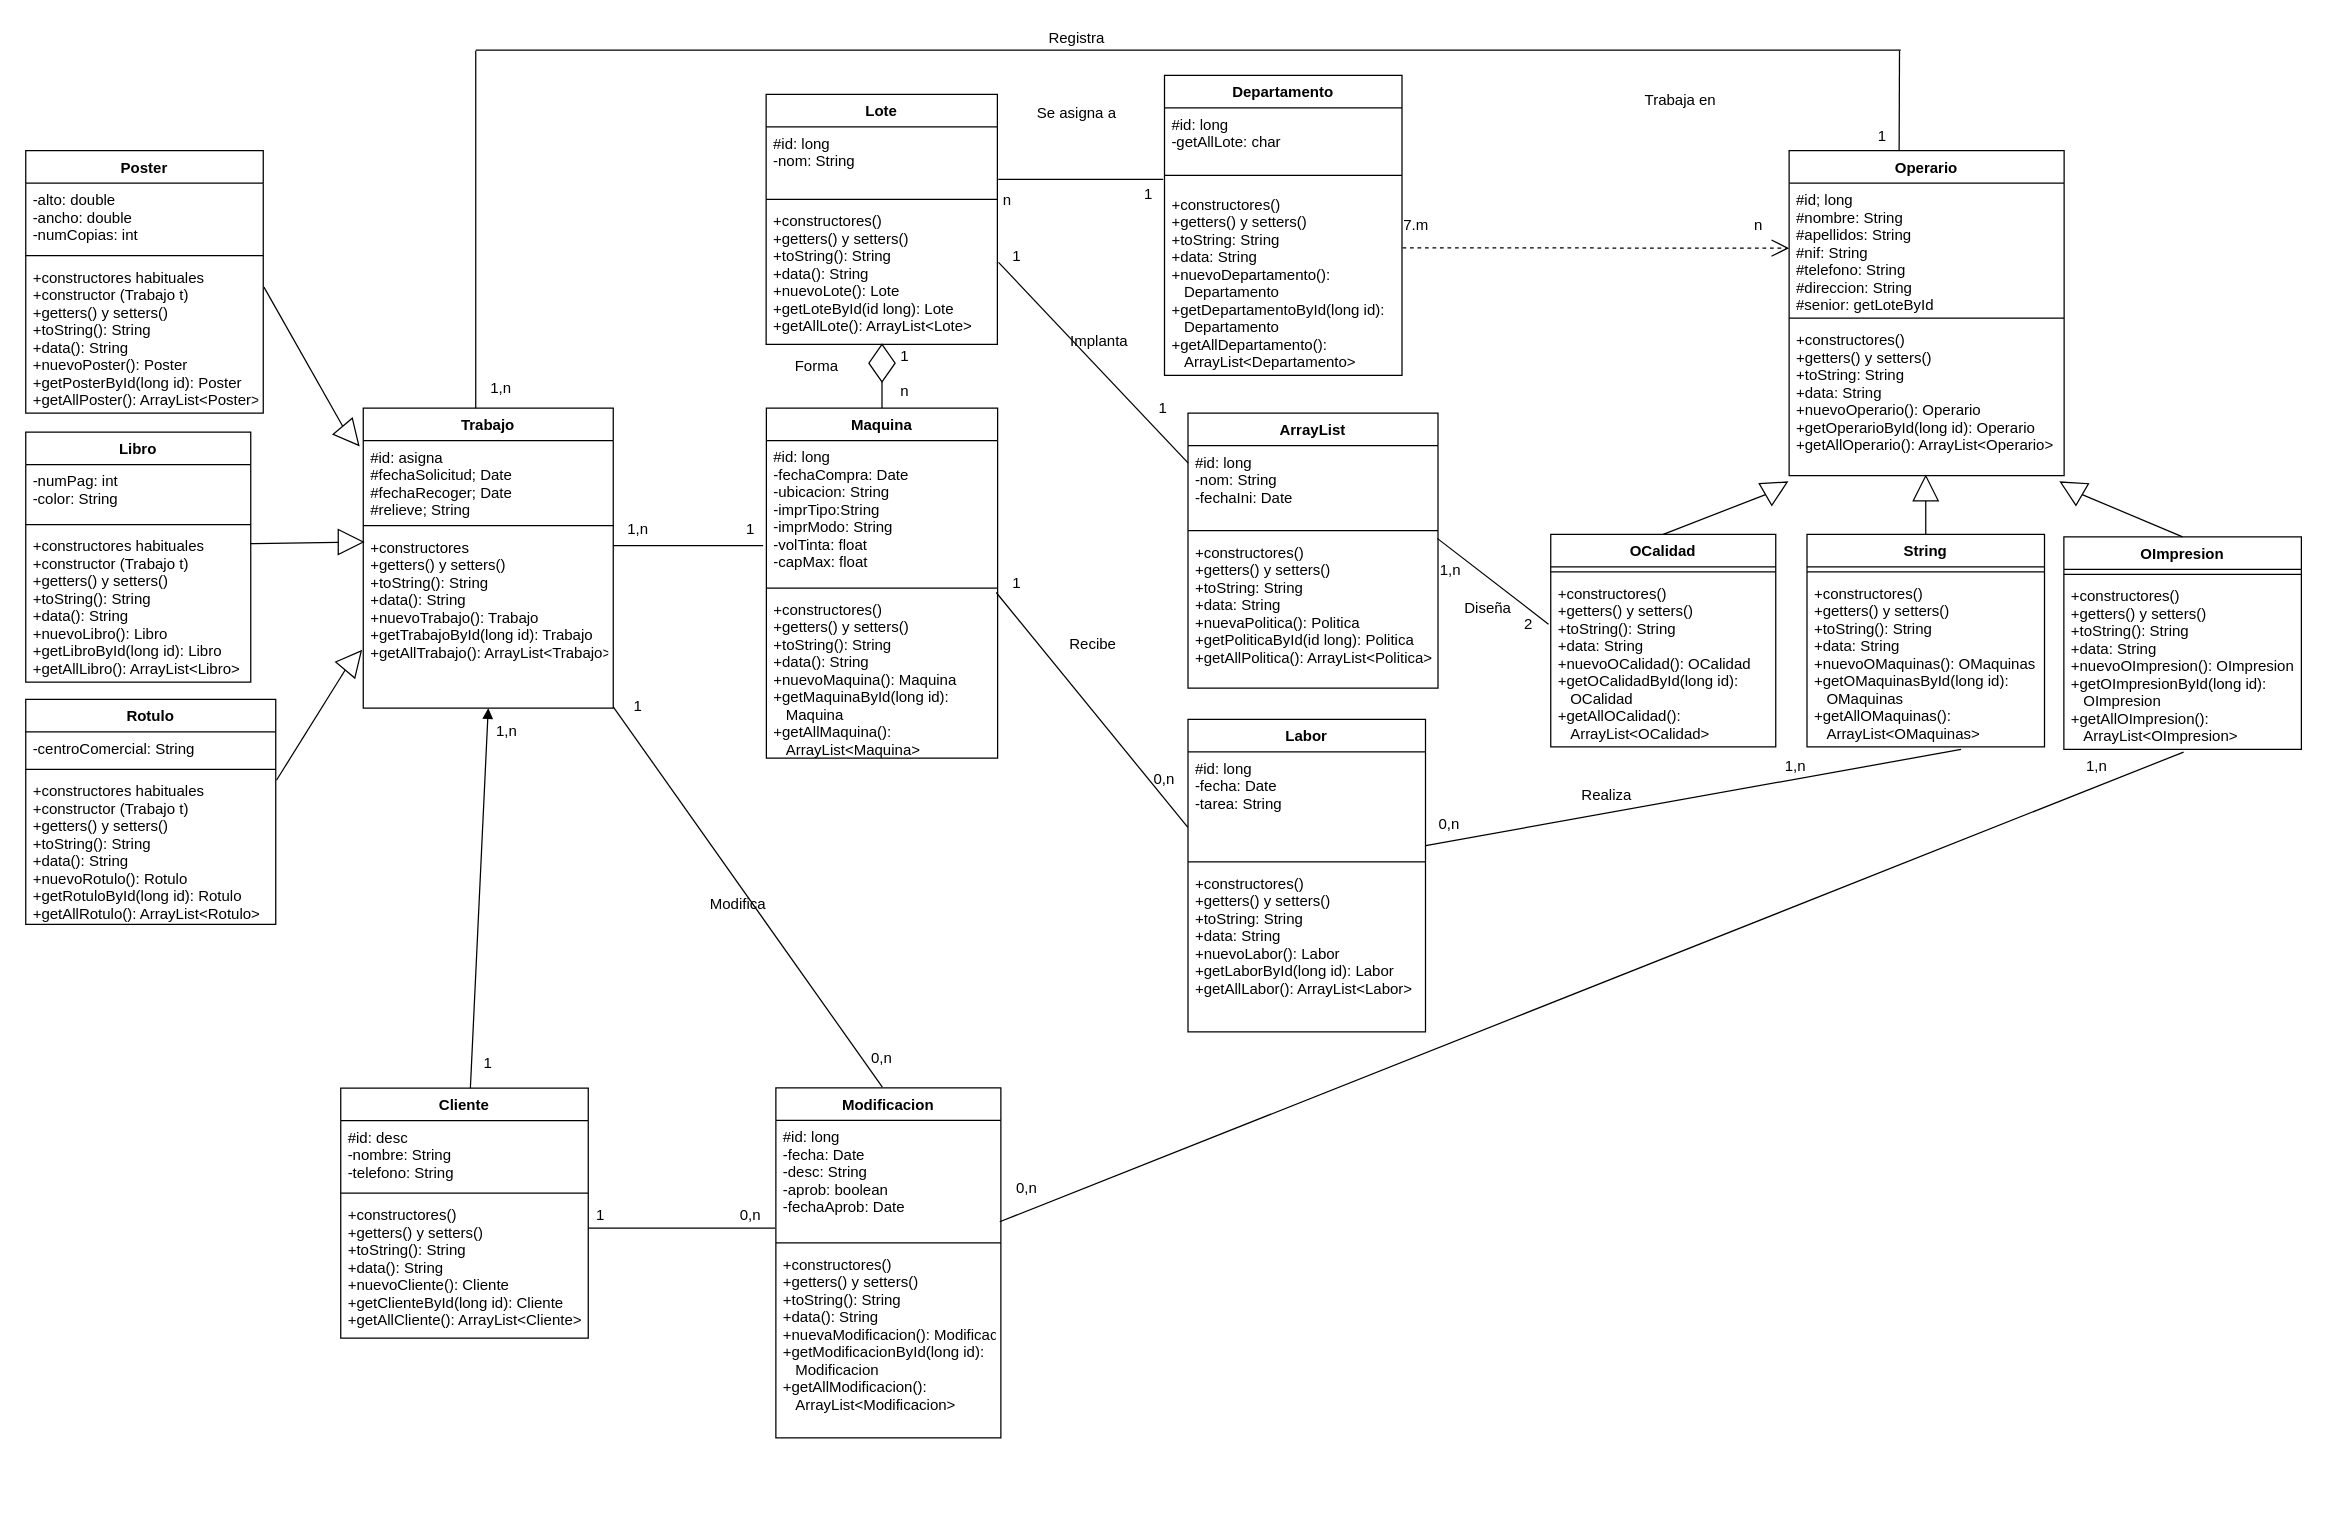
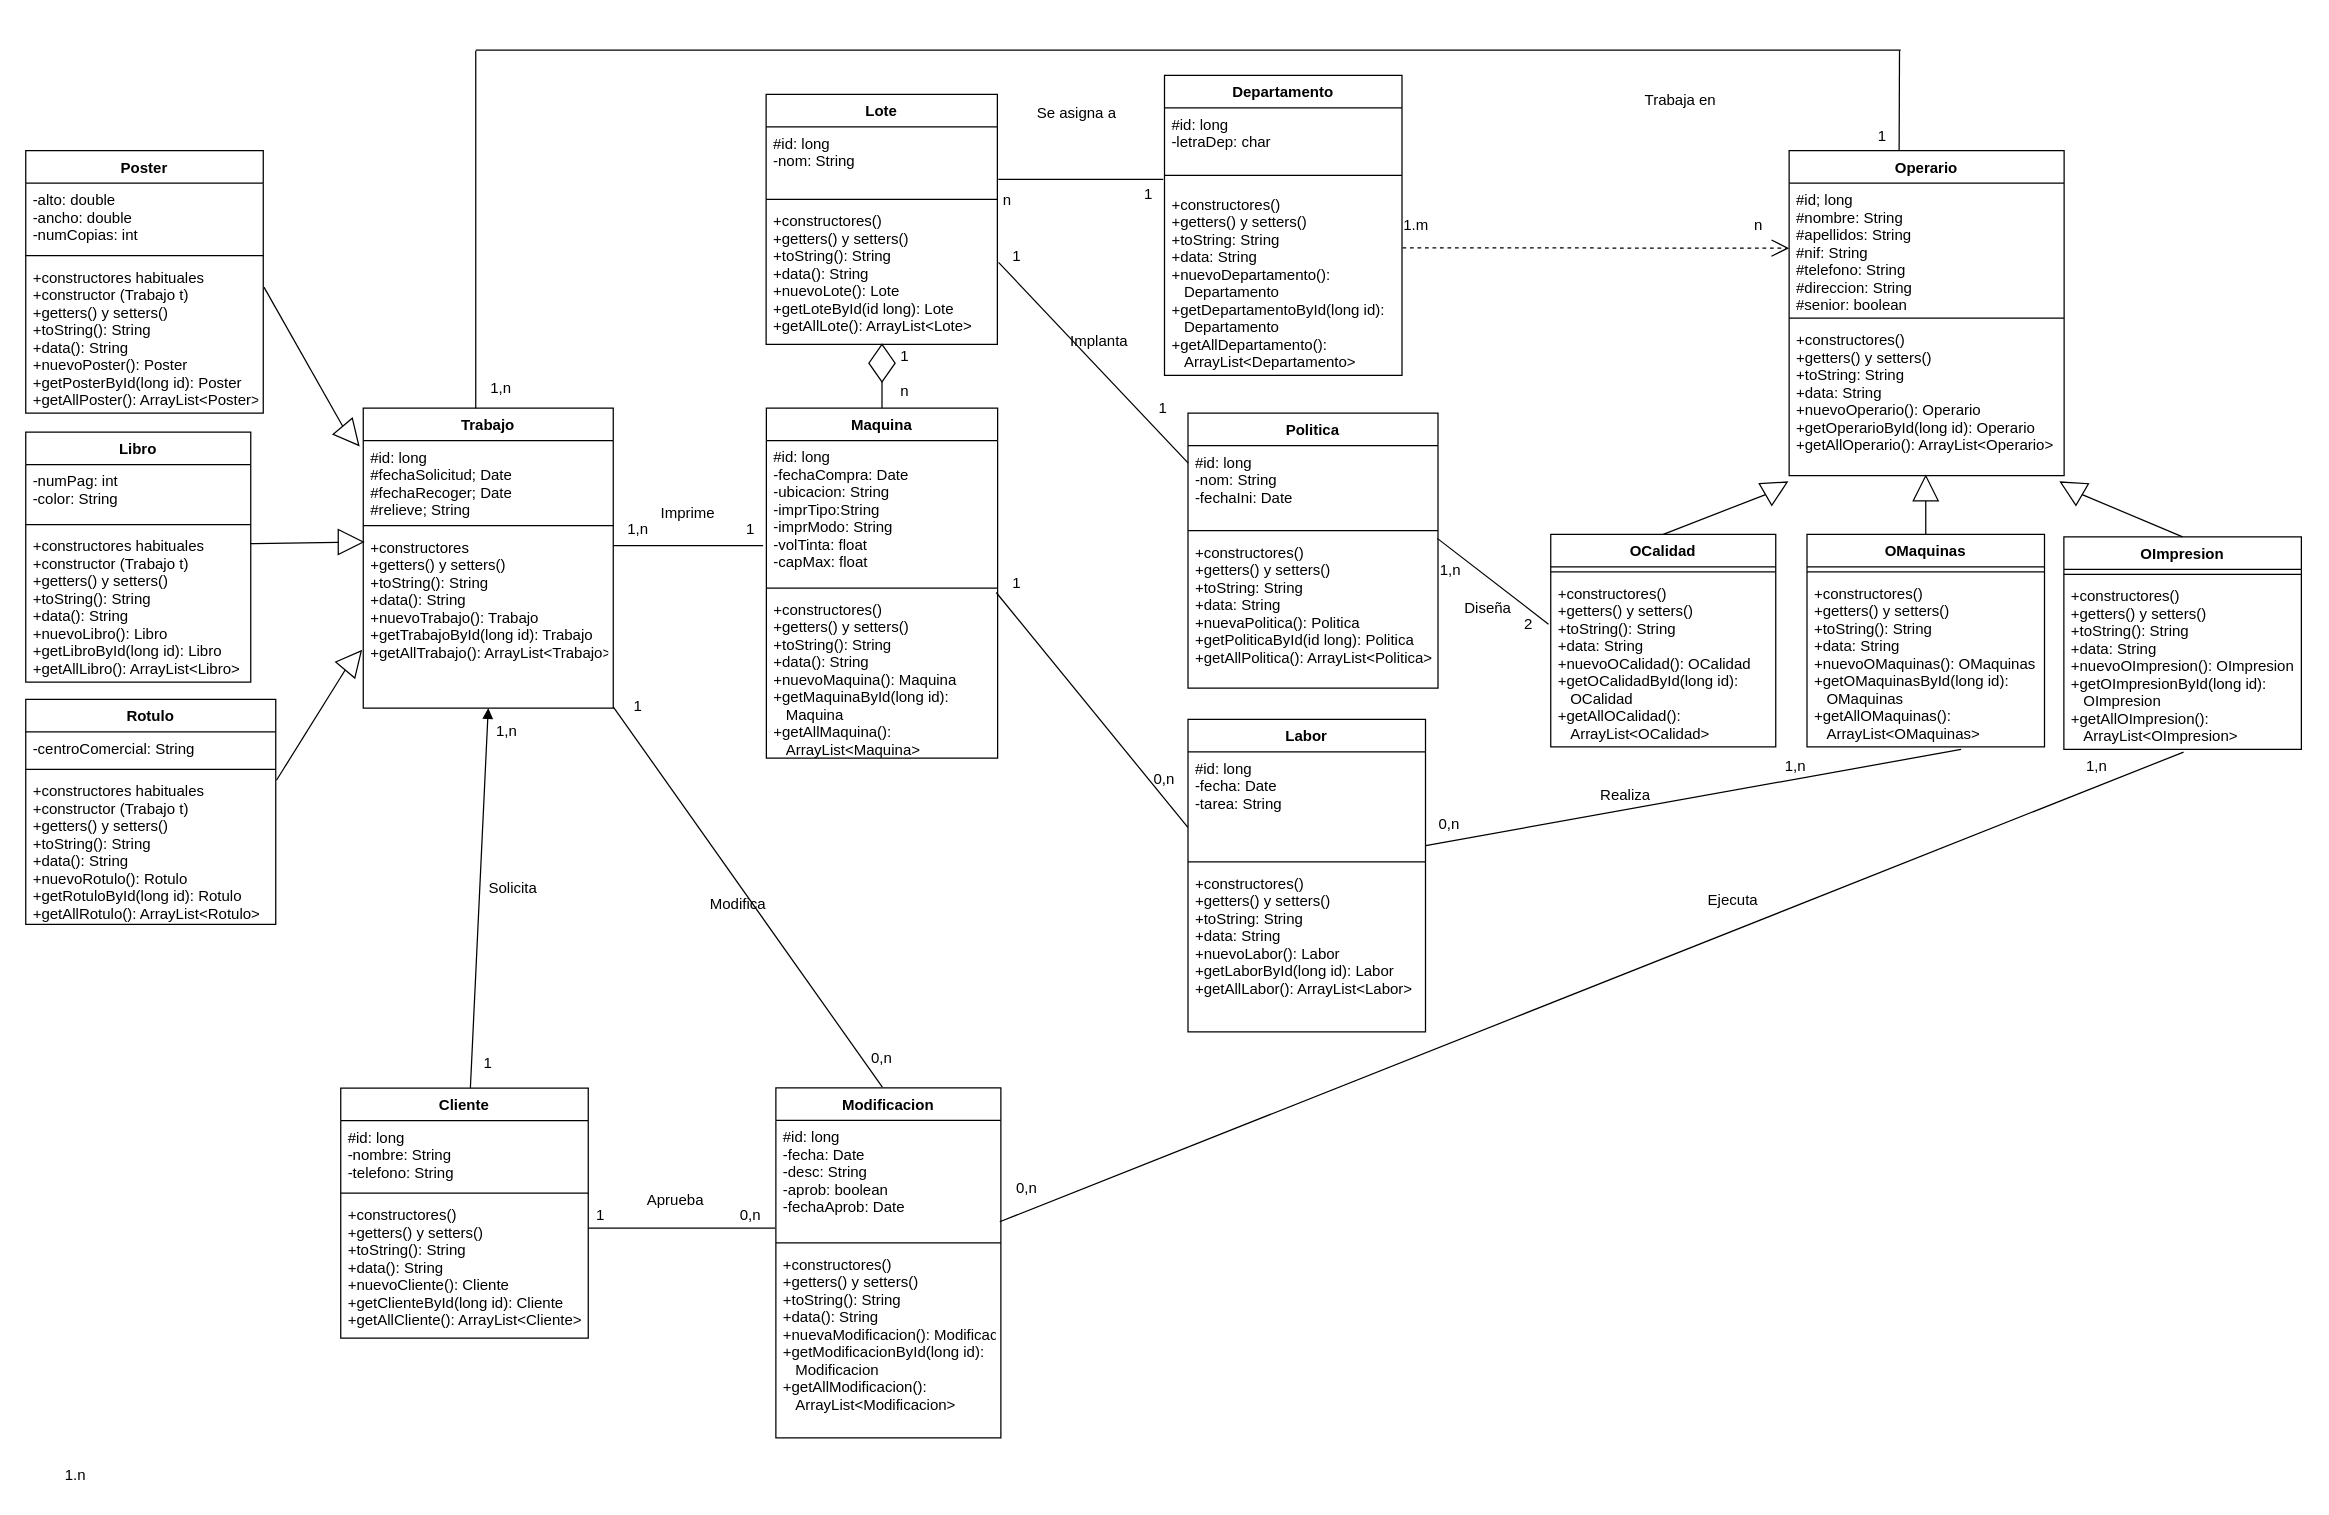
(1076, 38) -> none
(1201, 125) -> (1201, 125)
(1826, 200) -> (1826, 200)
(1416, 226) -> (1416, 226)
(816, 367) -> none
(1312, 430) -> (1312, 430)
(408, 458) -> (400, 458)
none -> (688, 513)
(1925, 551) -> (1925, 551)
(1093, 644) -> none
(1607, 804) -> (1626, 804)
none -> (513, 888)
none -> (1733, 901)
(379, 1138) -> (378, 1138)
none -> (676, 1201)
none -> (76, 1476)
